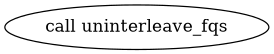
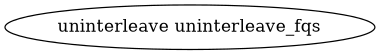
(137, 27) -> (190, 27)
